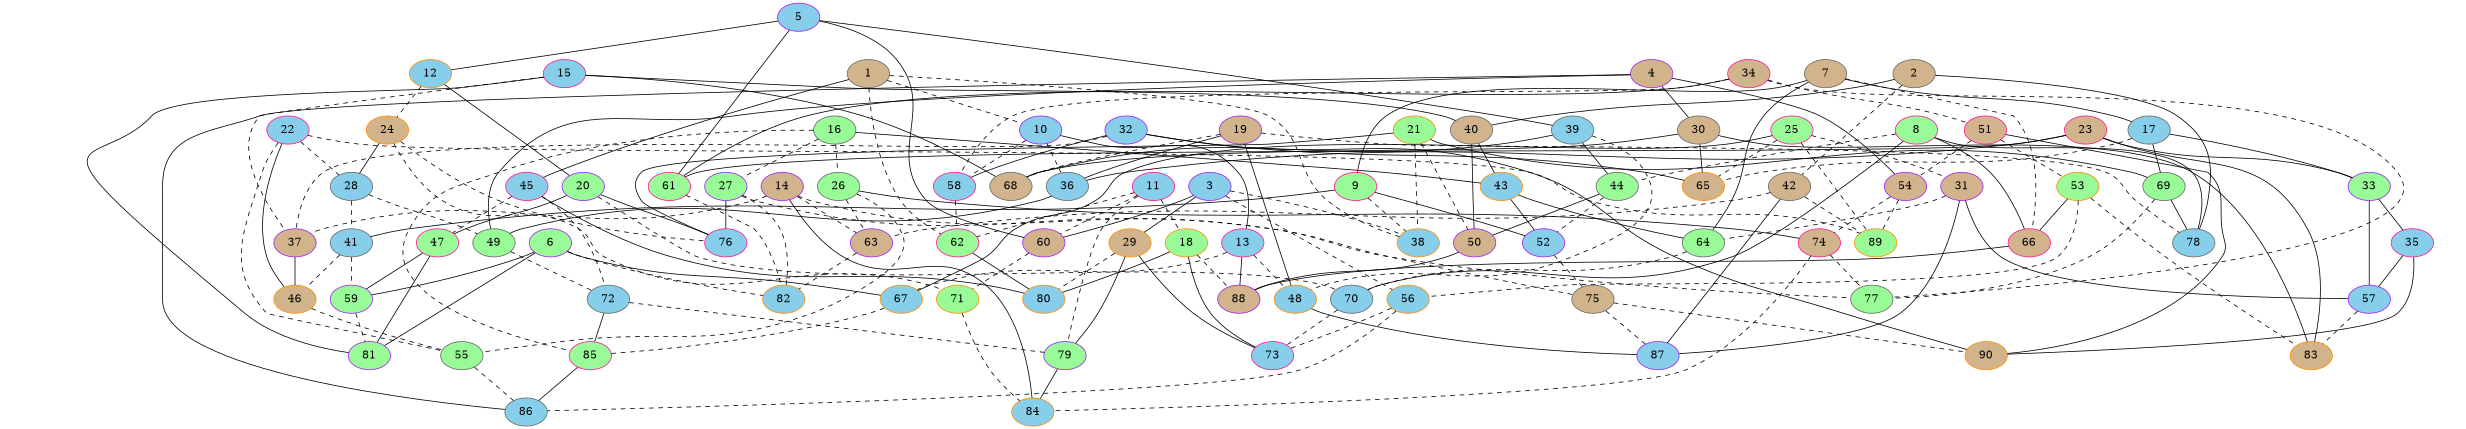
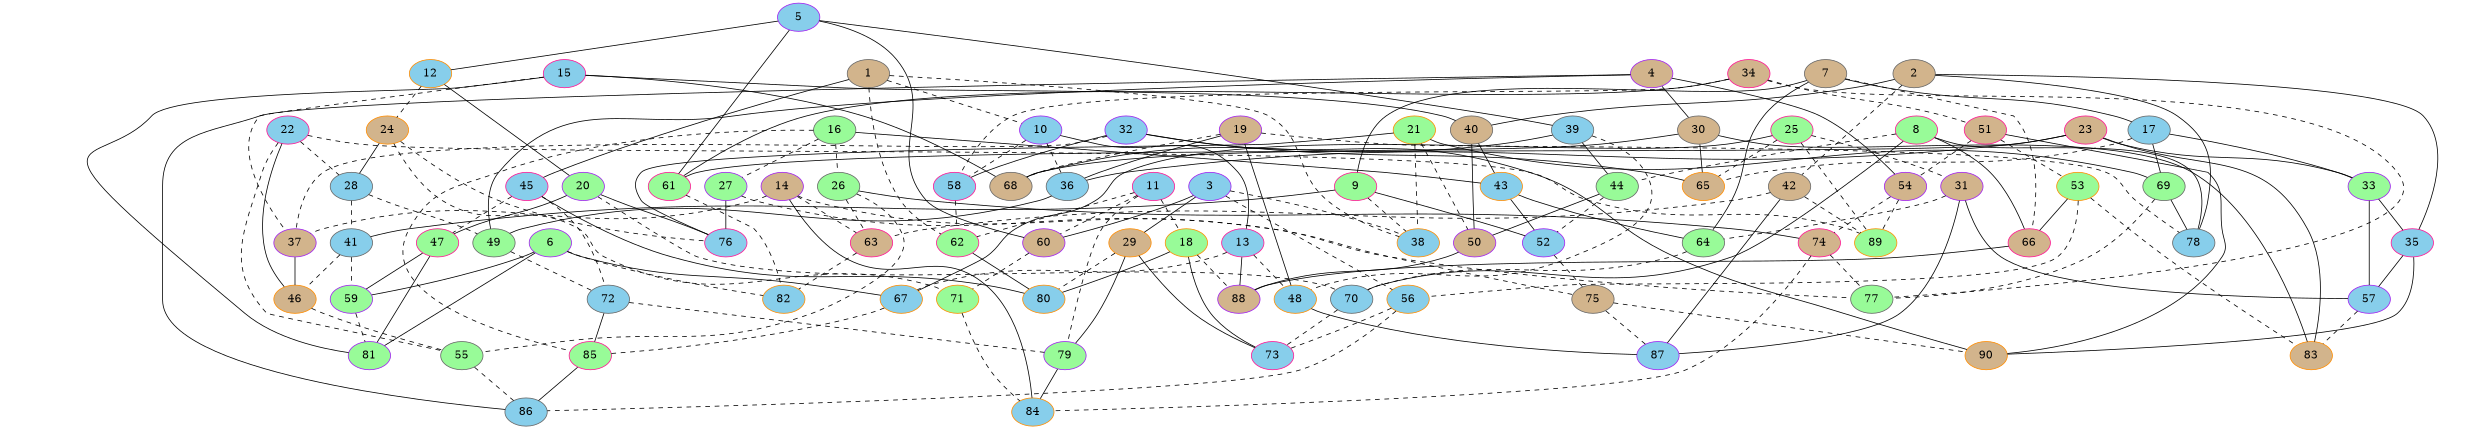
none -> (2241, 84)
(781, 232) -> none
(872, 243) -> (872, 243)
